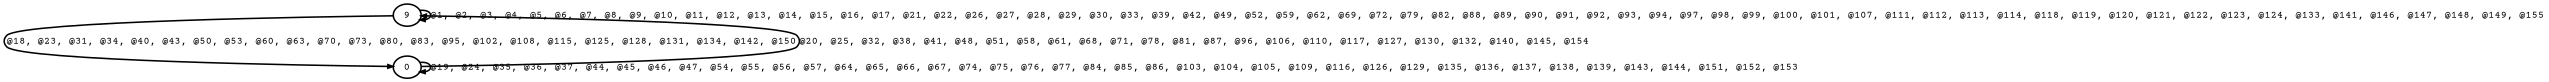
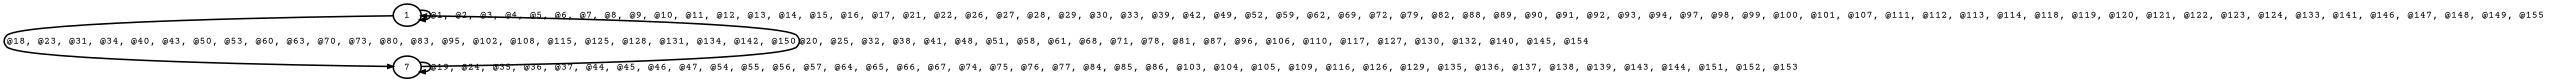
(407, 15) -> (407, 15)
(407, 67) -> (407, 67)
